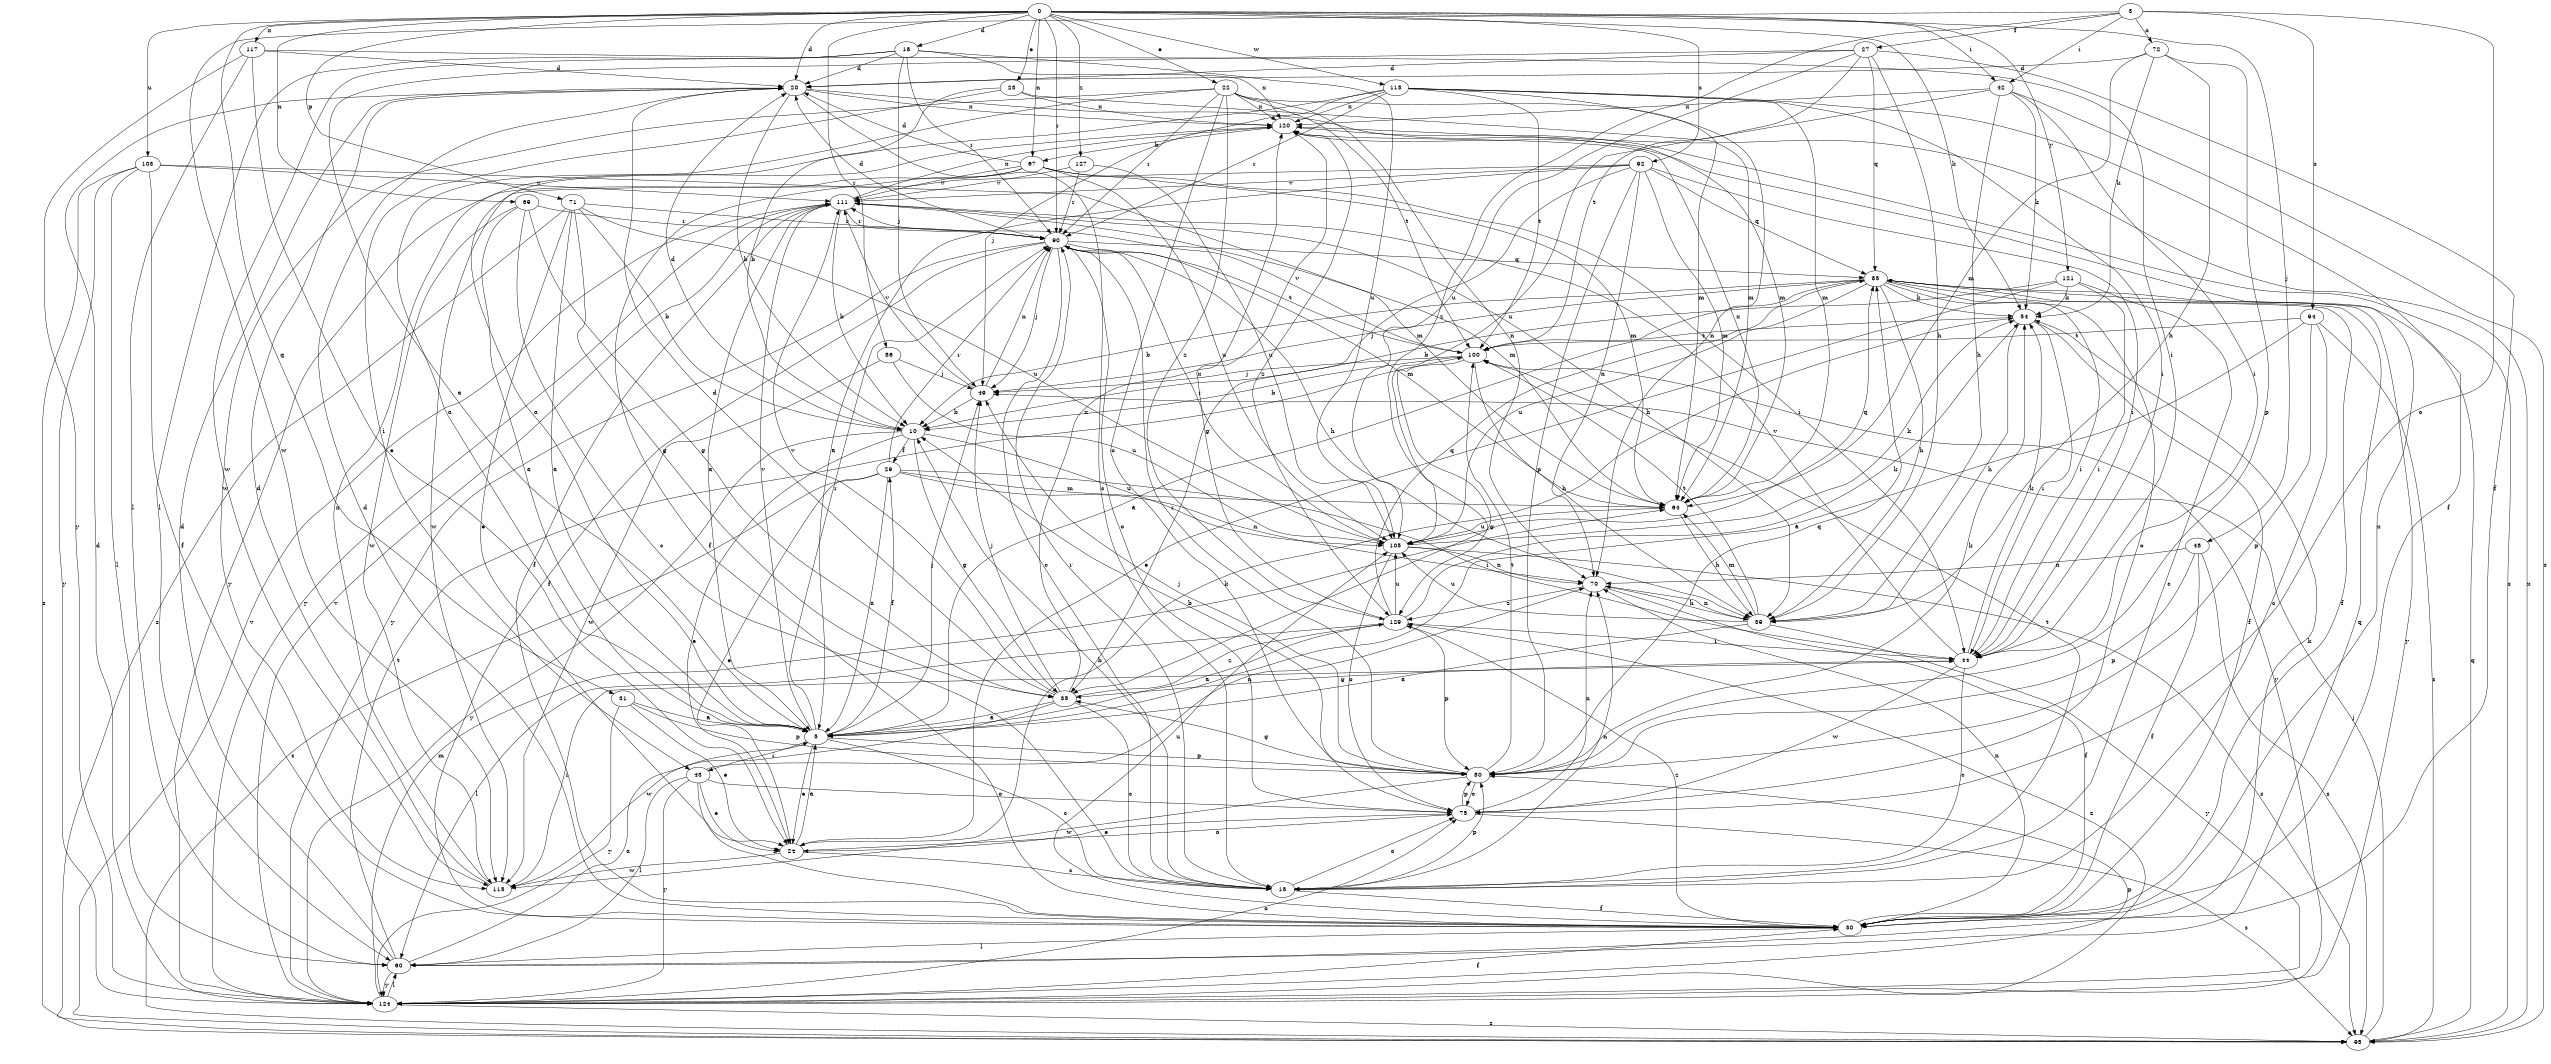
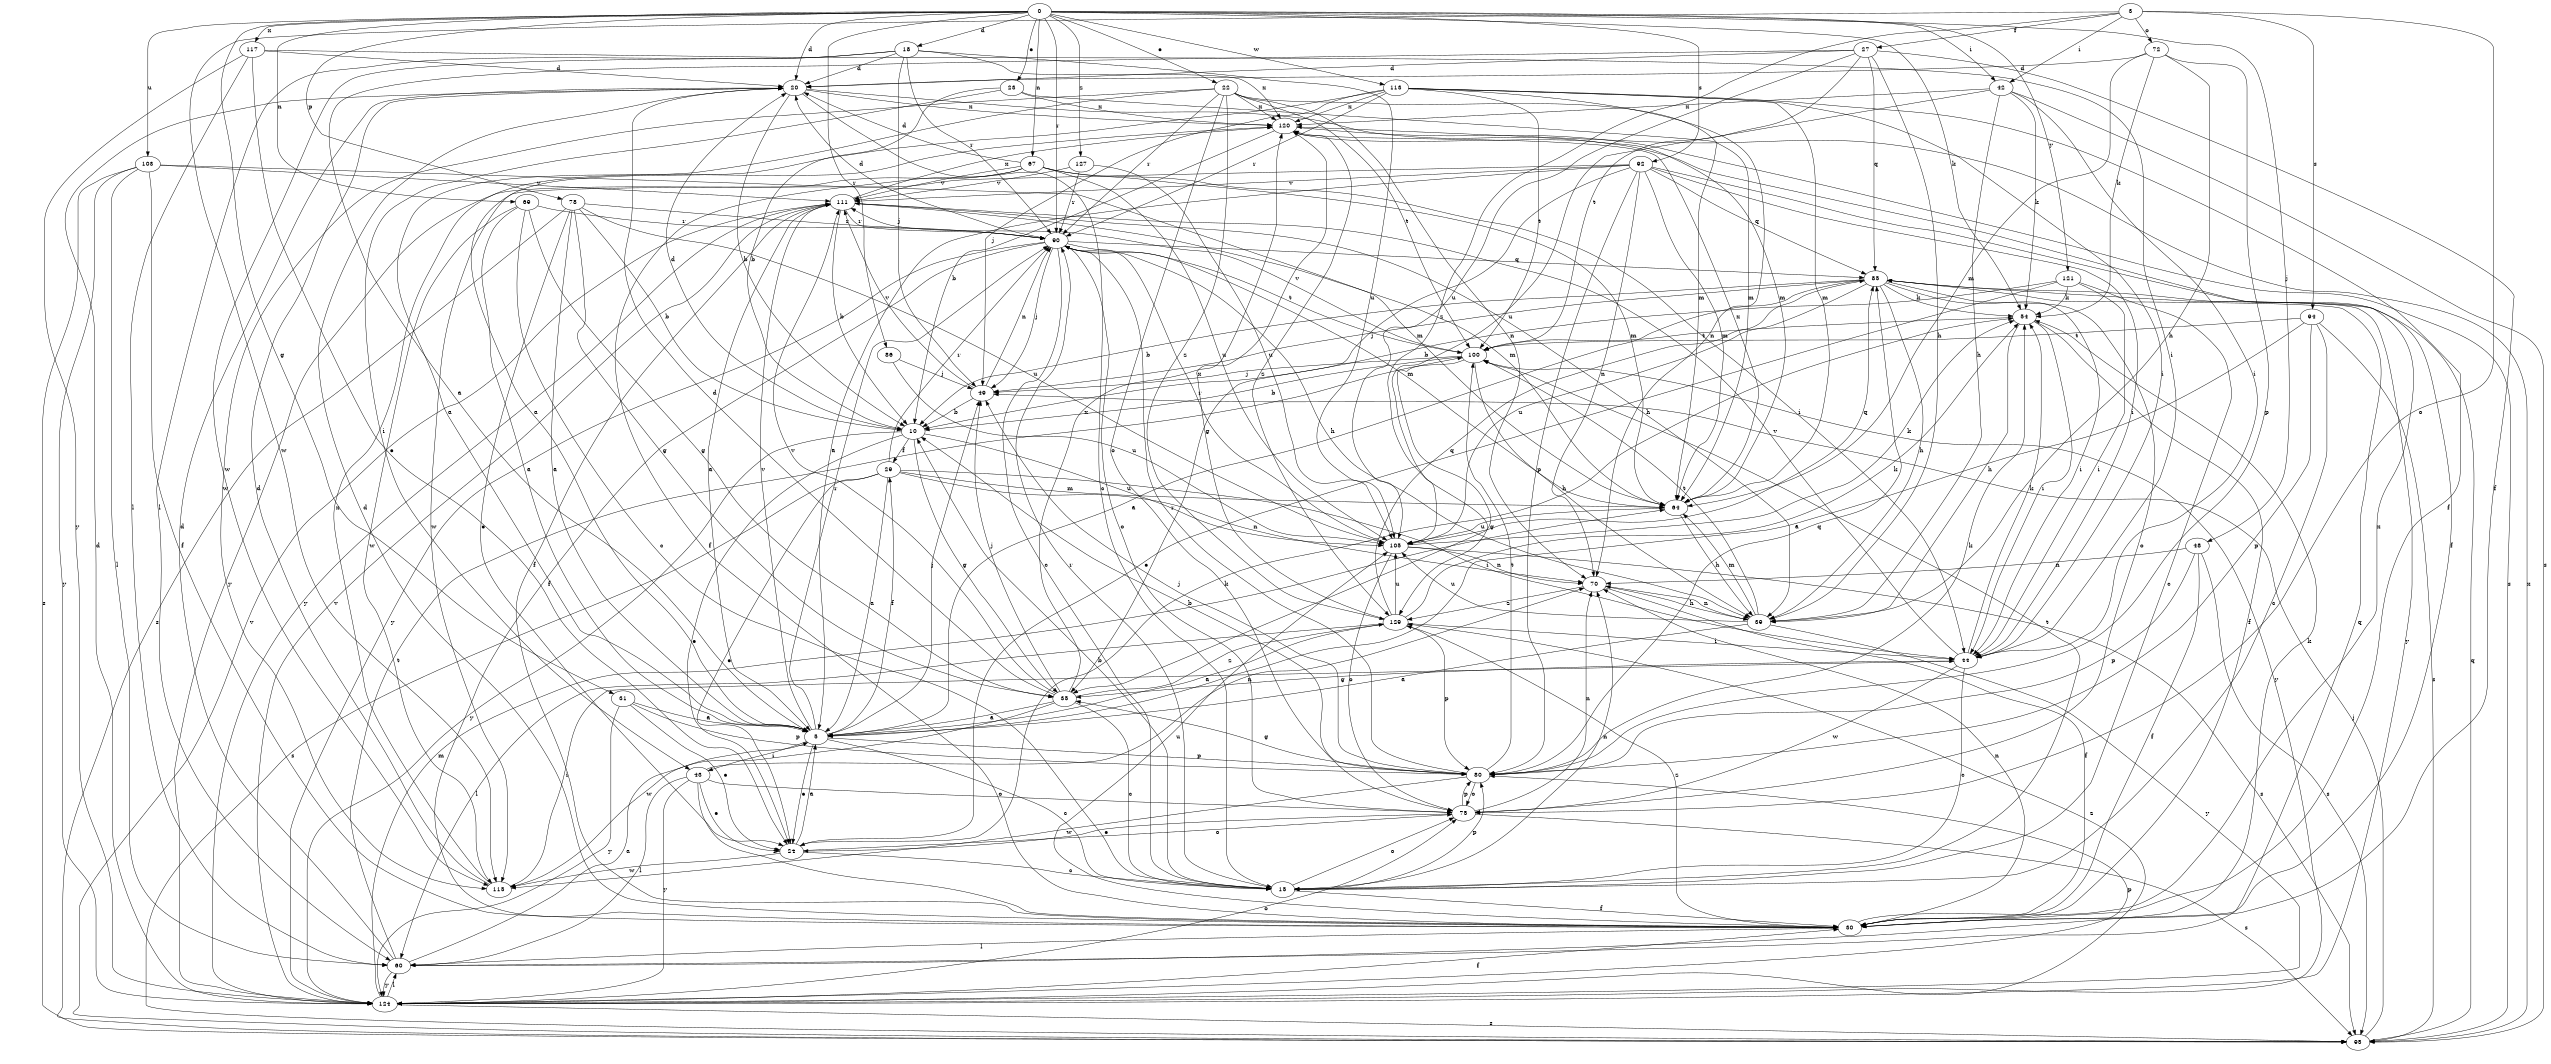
(1159, 141) -> (1016, 238)
(573, 202) -> (573, 202)
(283, 355) -> (283, 355)
(624, 538) -> none
(2346, 551) -> (2446, 453)
